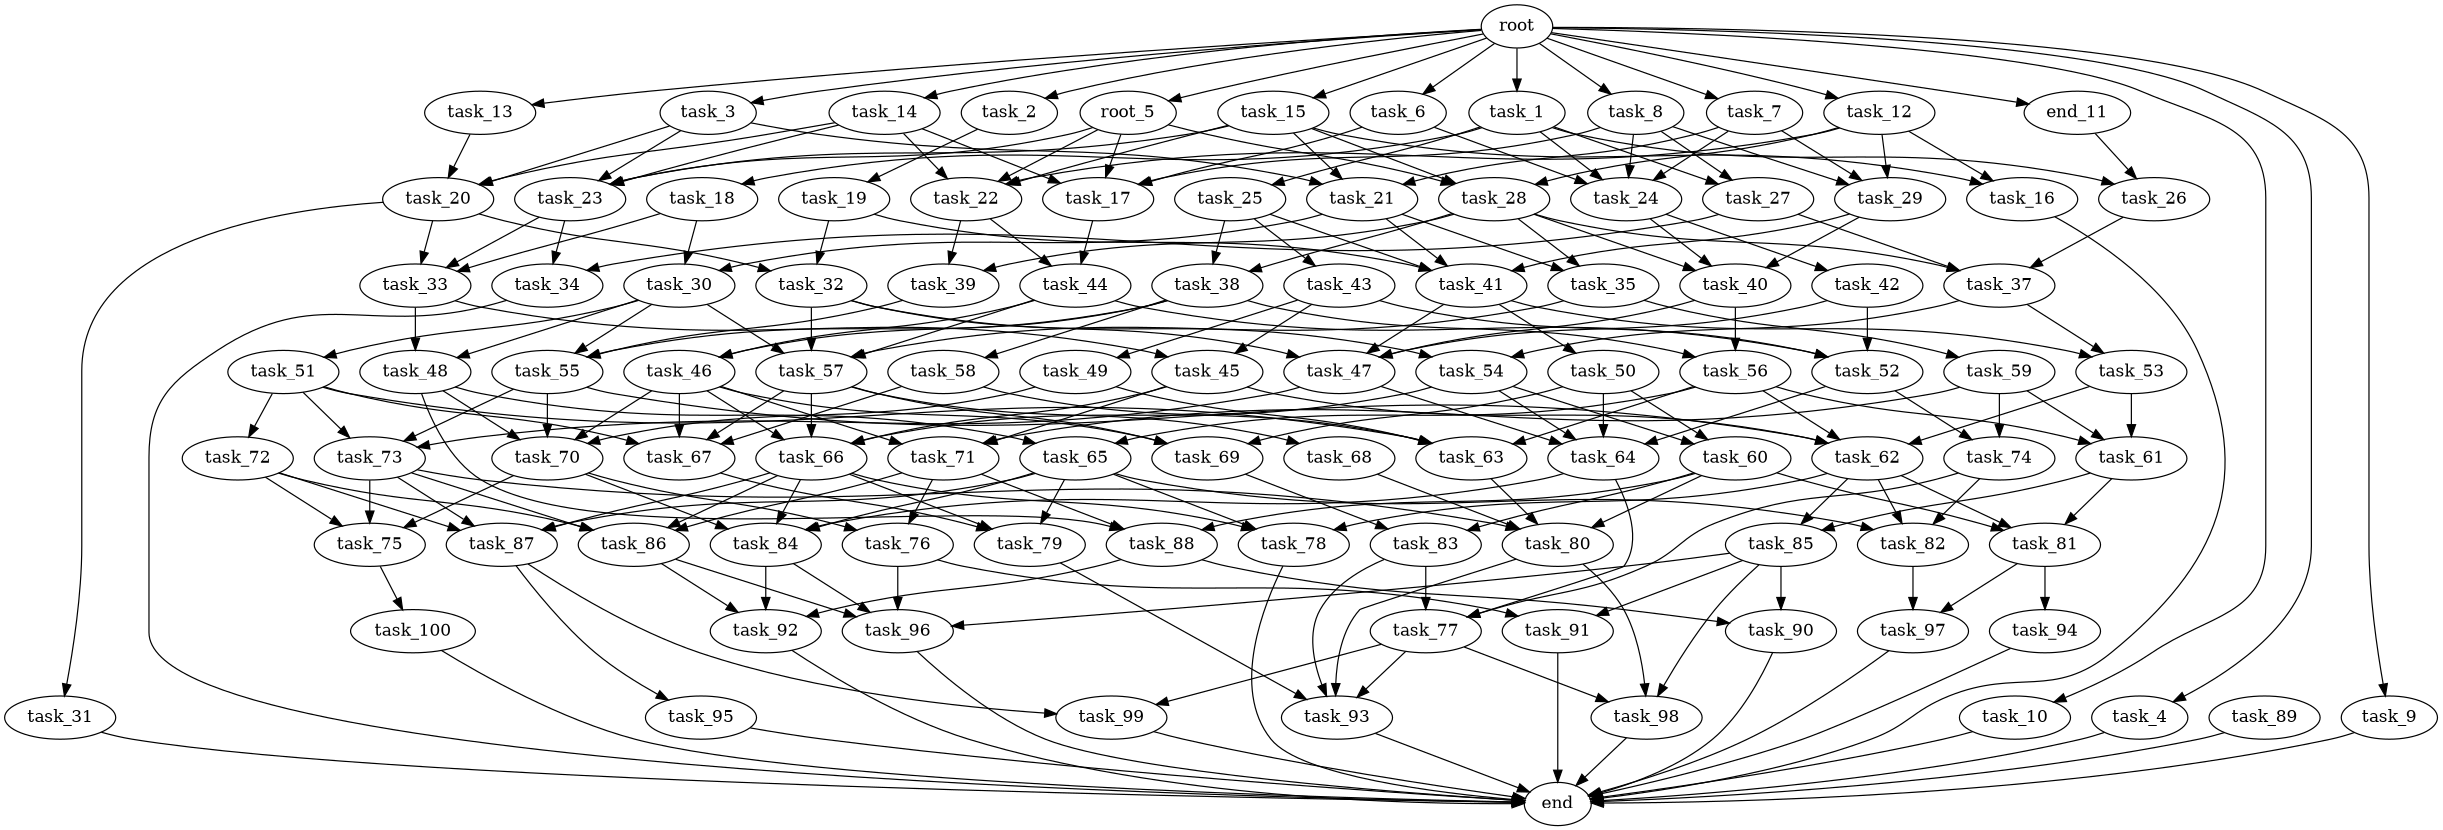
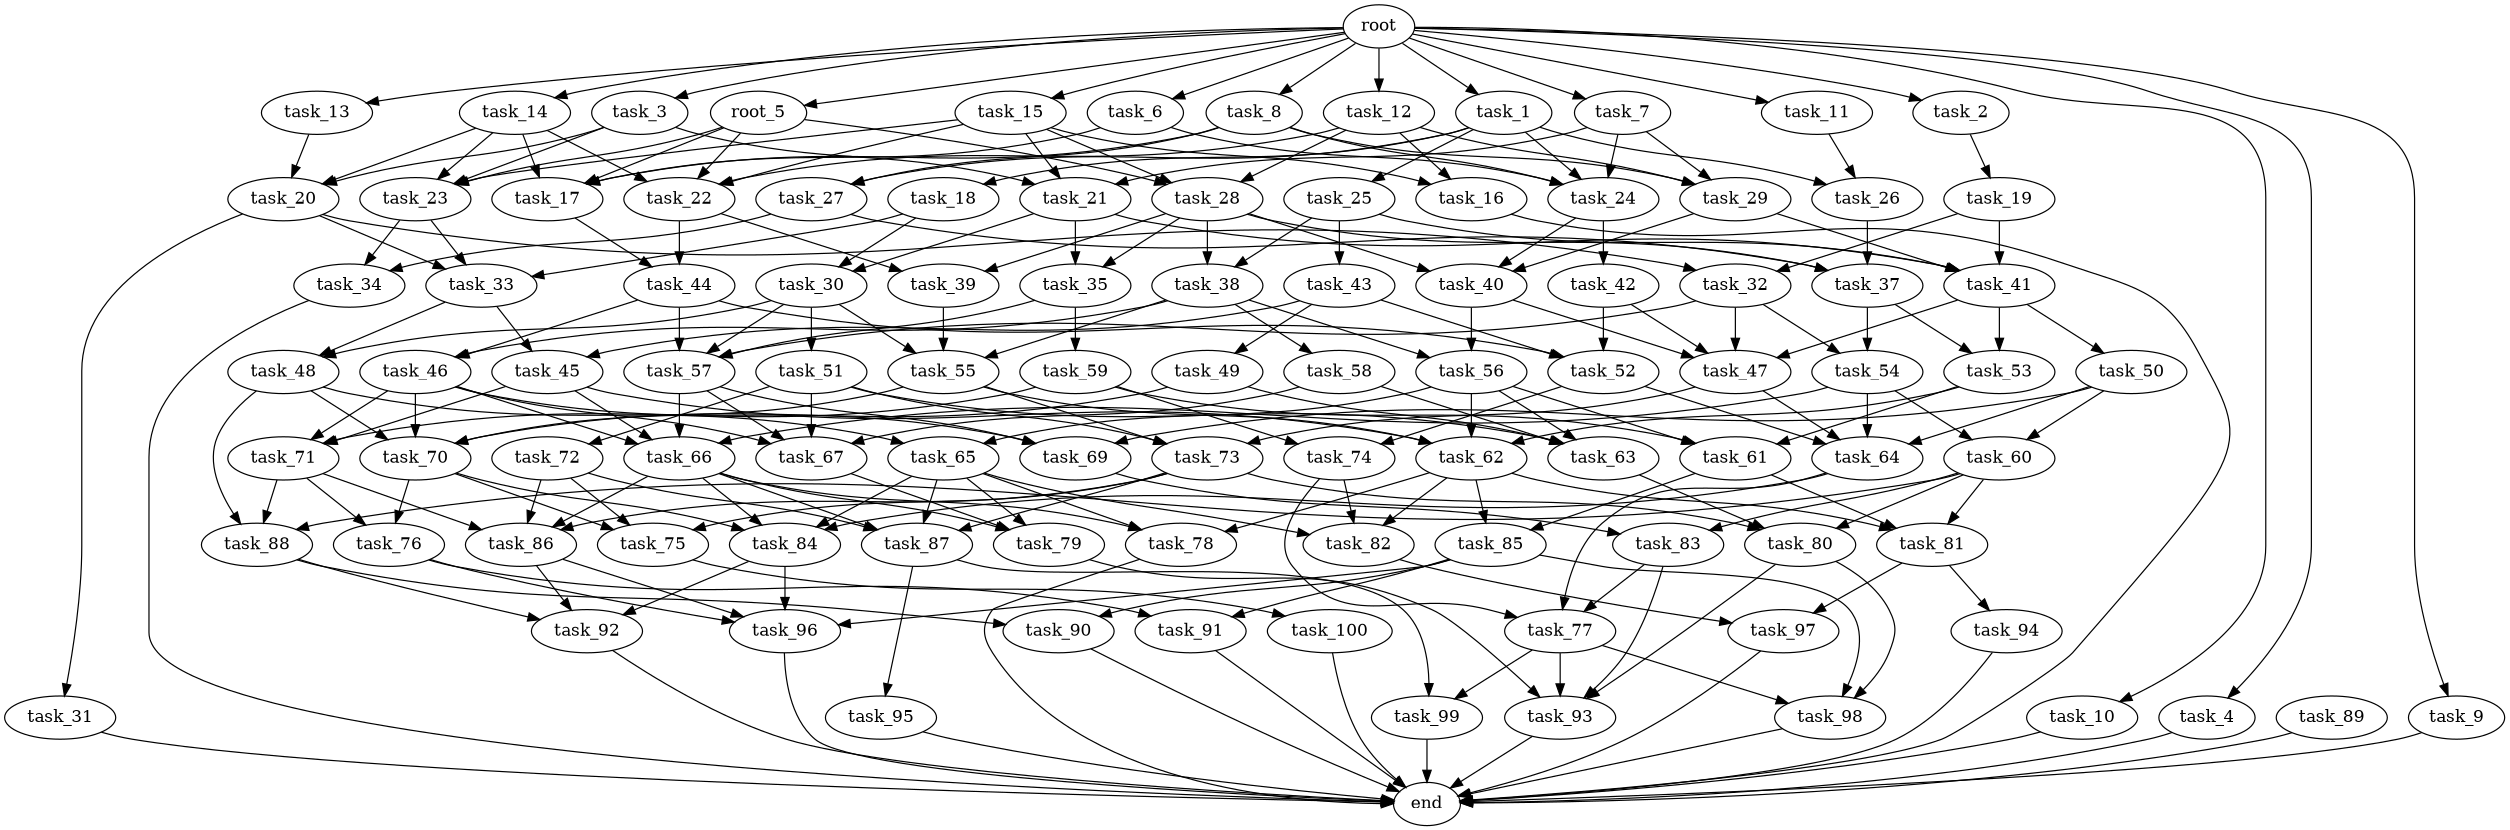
(2077, 113) -> (1817, 113)
(1339, 458) -> none
